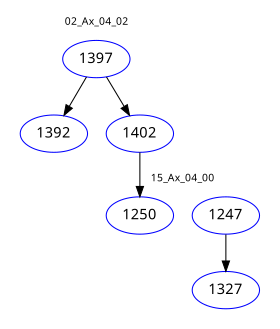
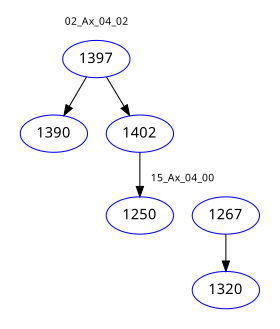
(54, 134) -> (54, 134)
(226, 216) -> (226, 216)
(226, 290) -> (226, 290)
